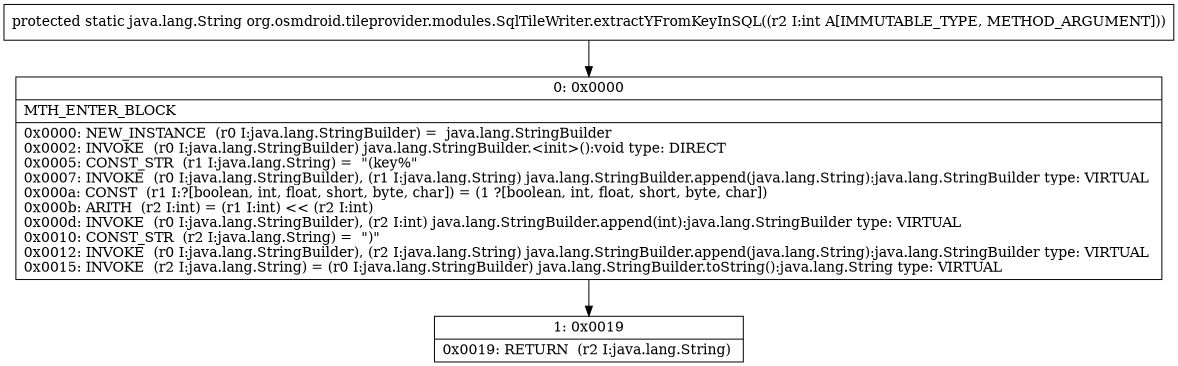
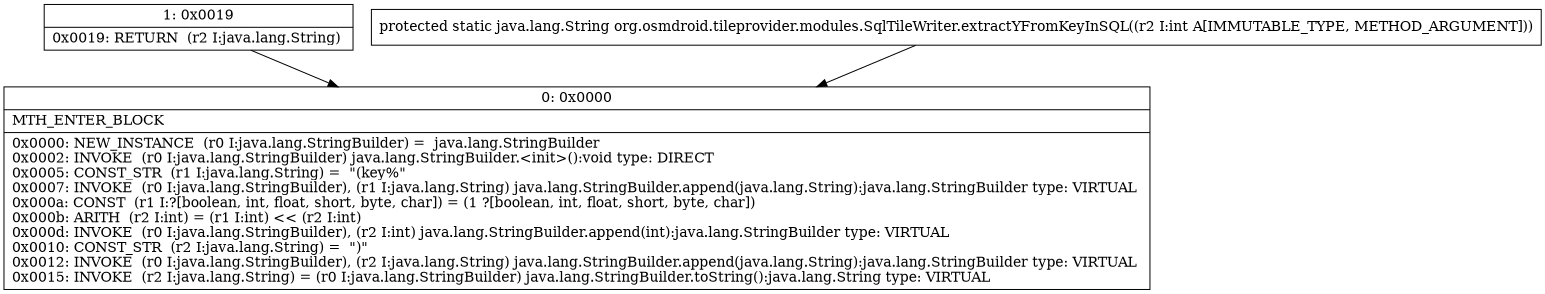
(589, 293) -> (290, 67)
